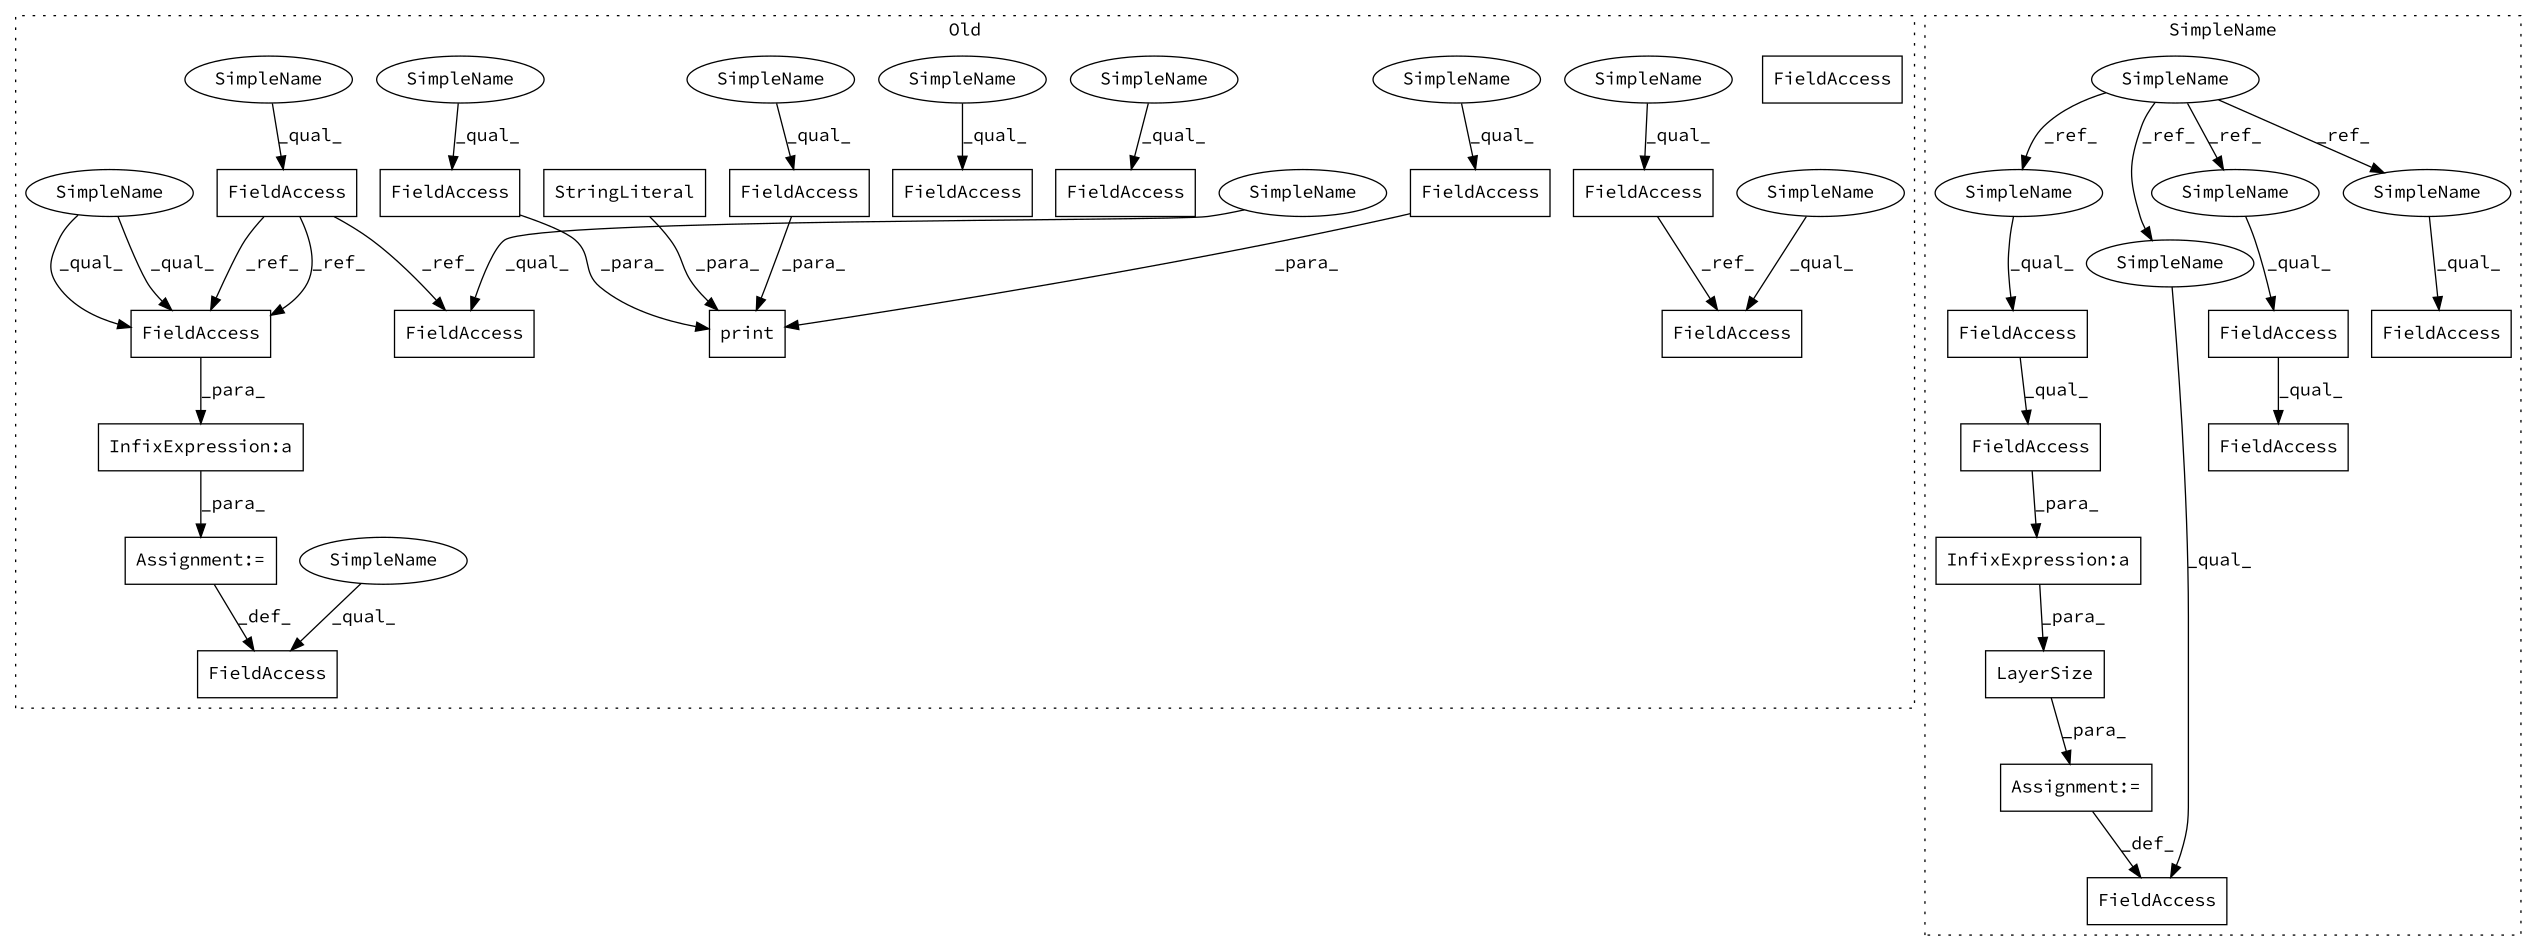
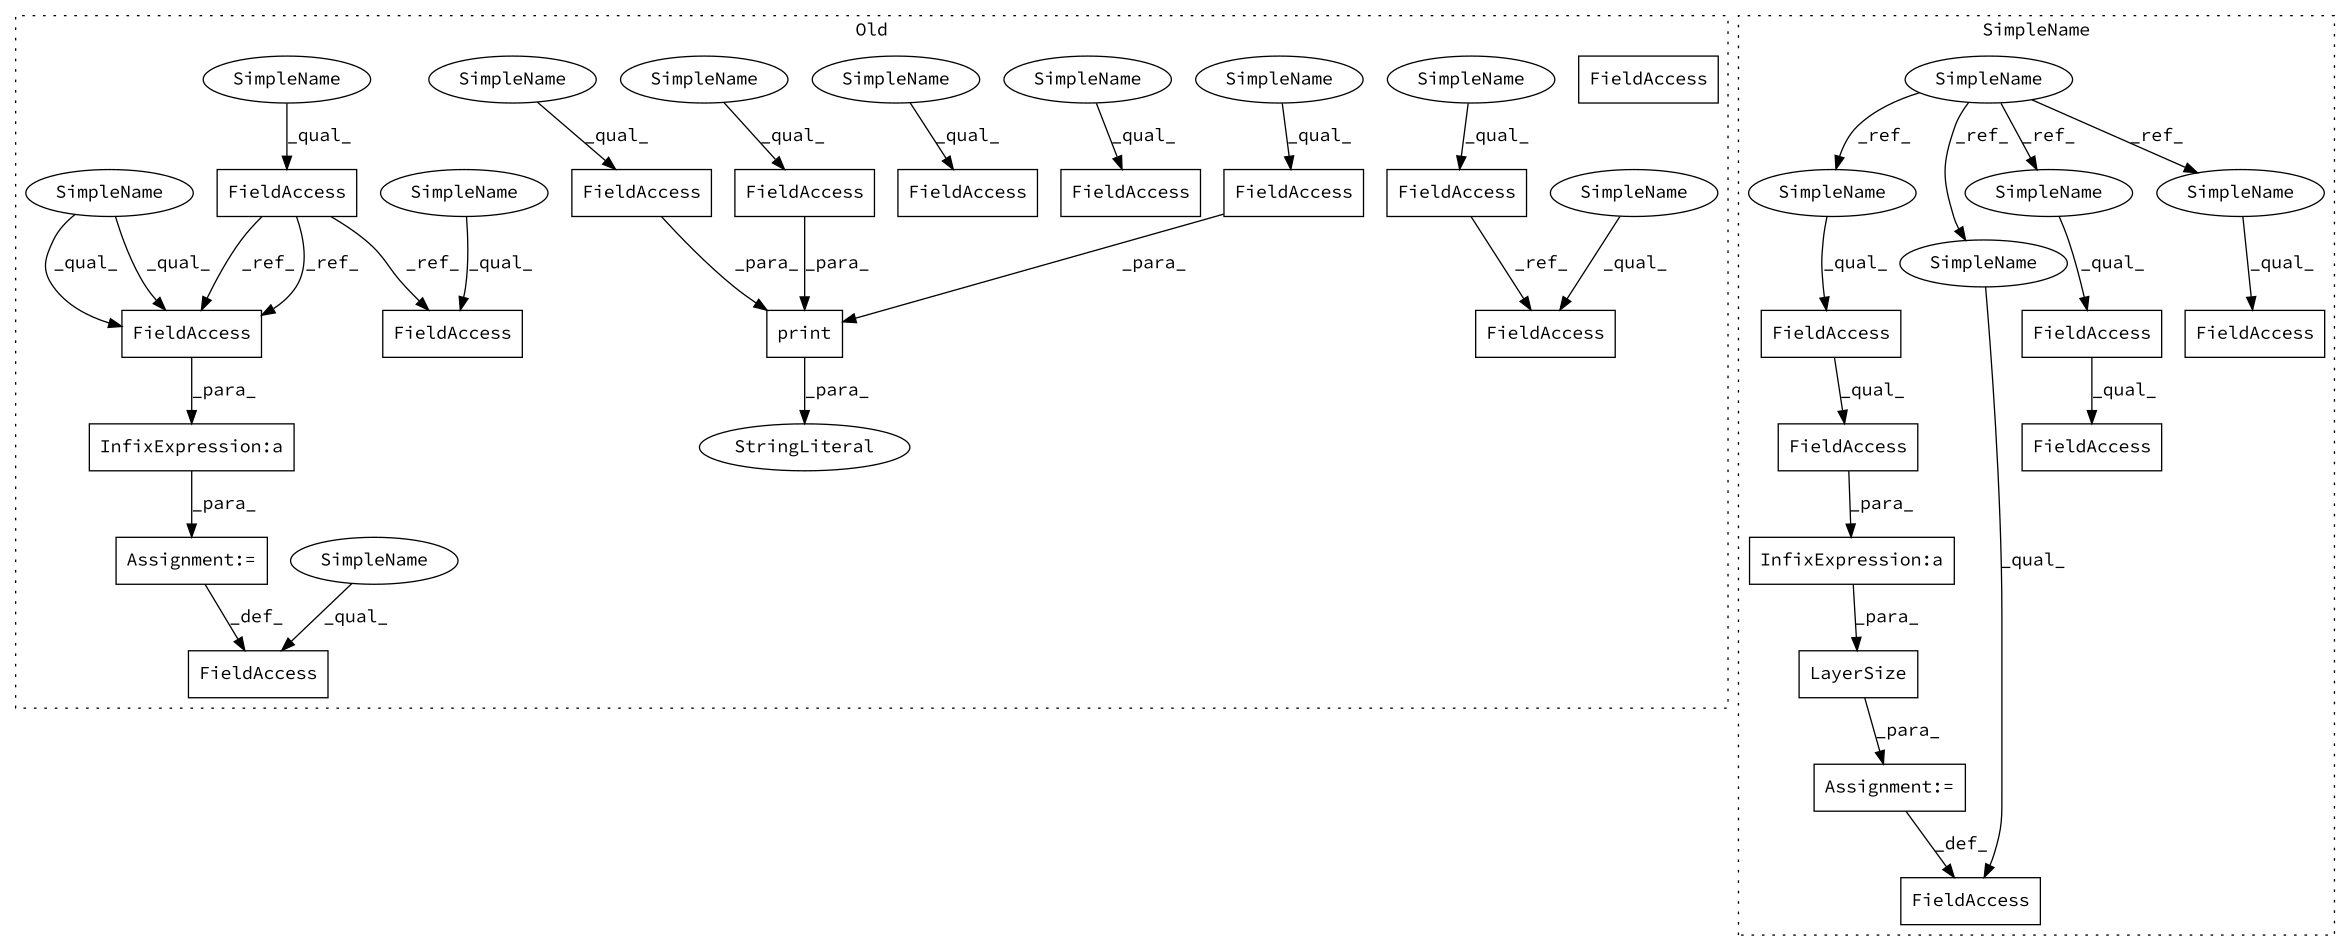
(625, 193) -> (805, 447)
(680, 258) -> (805, 384)
